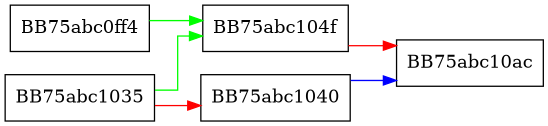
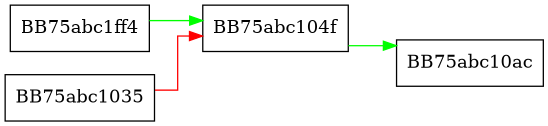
(80, 28) -> (80, 28)
(366, 46) -> (366, 46)
(178, 69) -> (178, 69)
(276, 98) -> none
